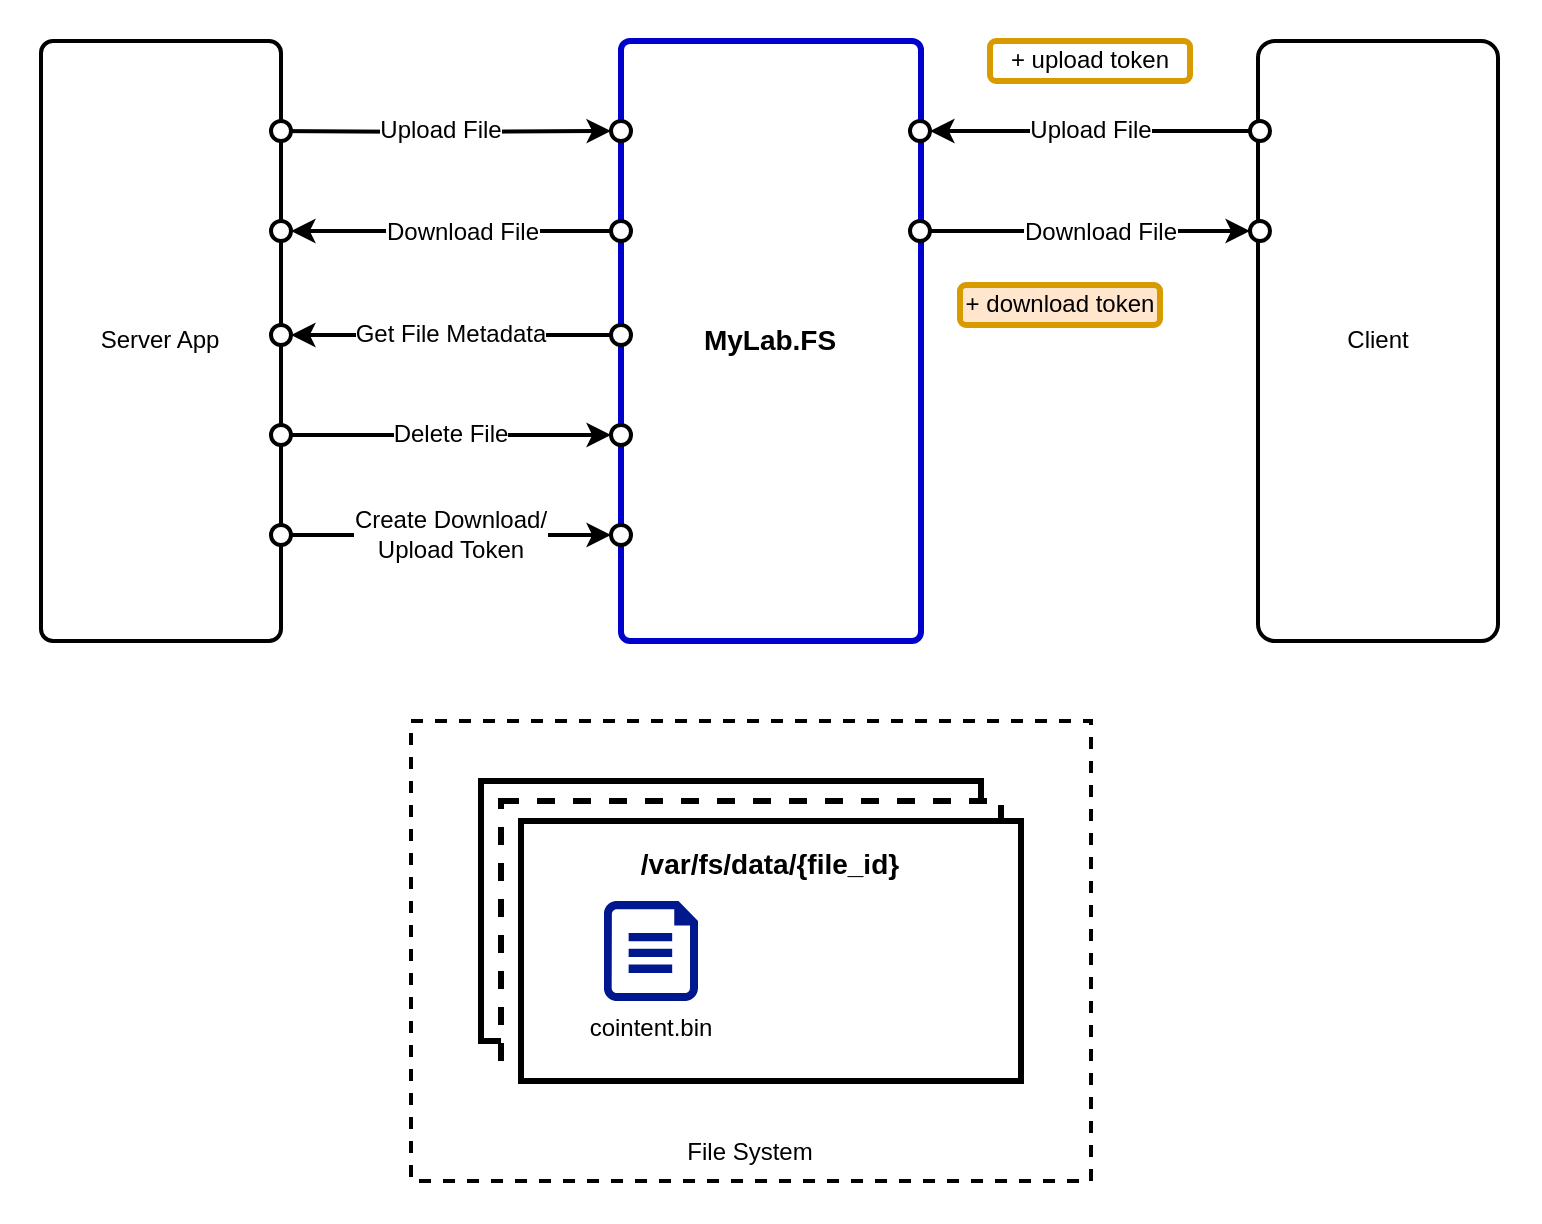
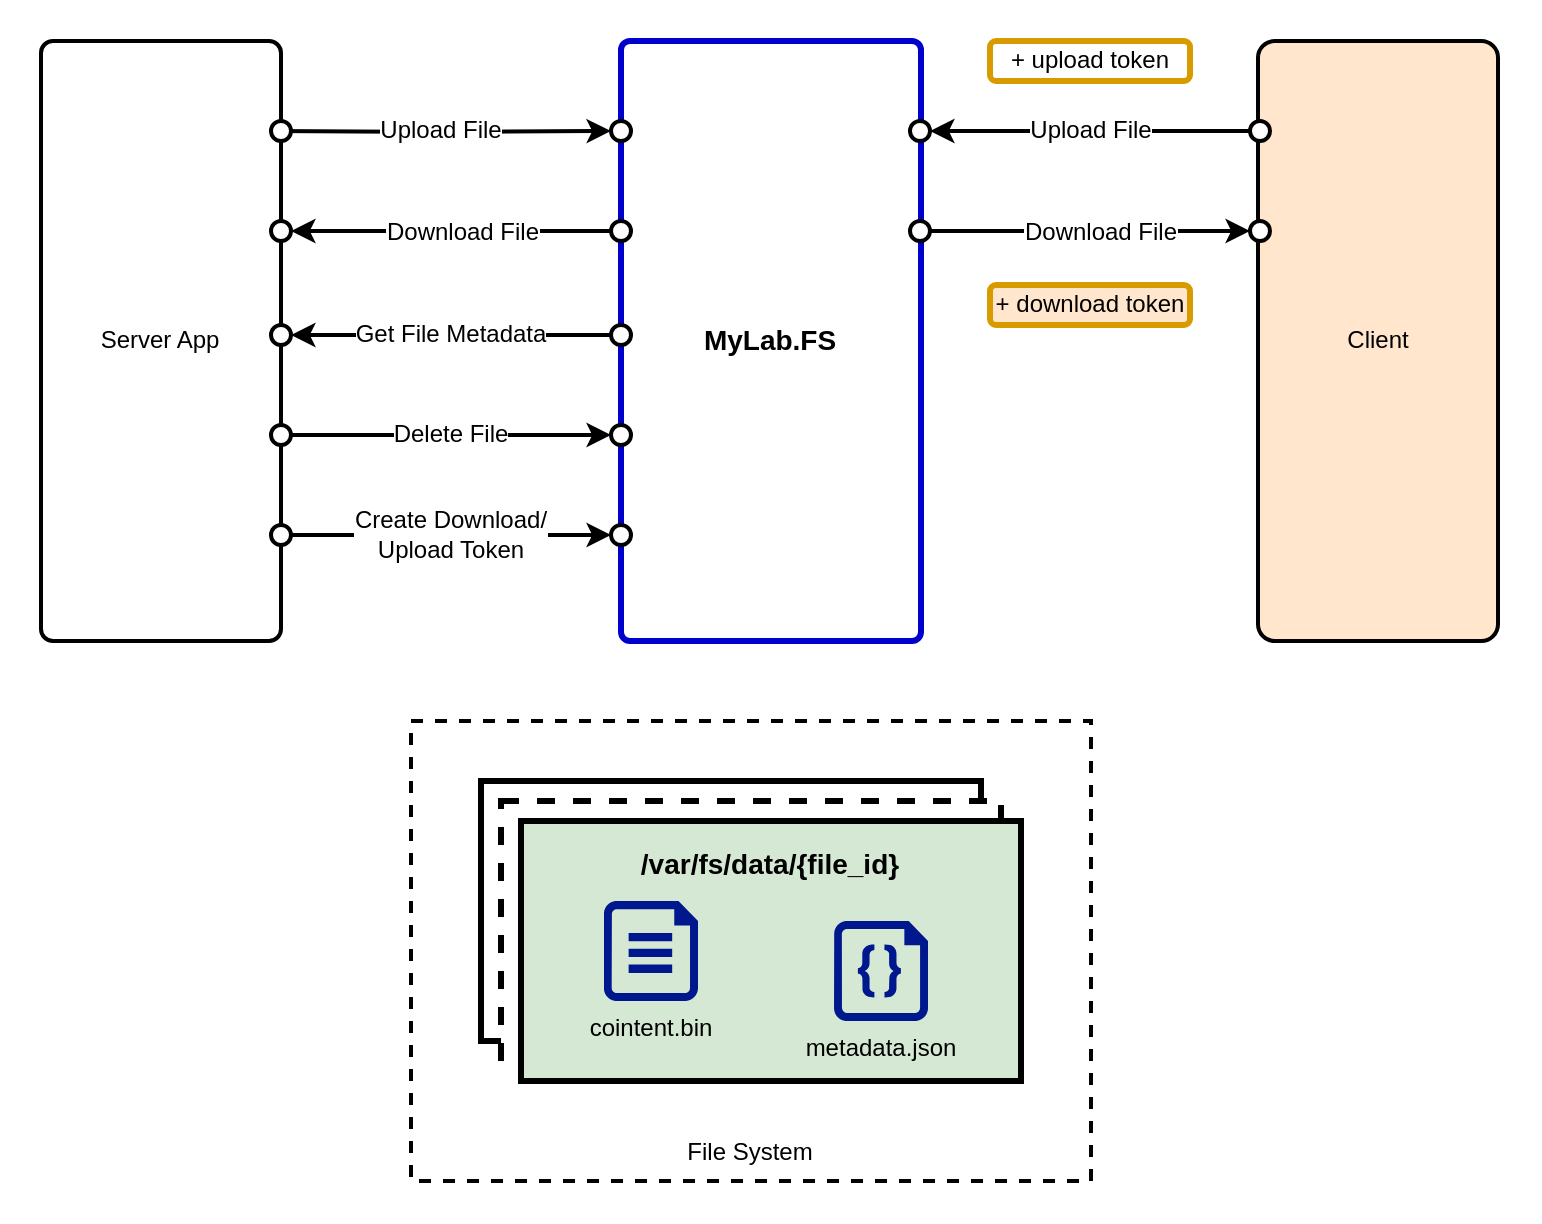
(1060, 305) -> (1090, 305)
(1378, 341) -> (1378, 341)
(771, 951) -> (771, 951)
none -> (881, 971)
